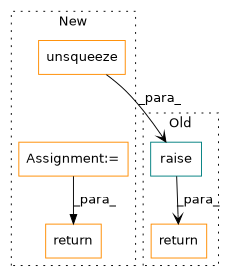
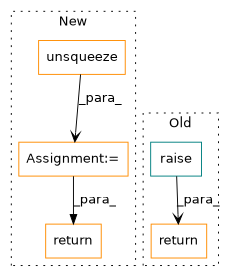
(129, 95) -> (78, 103)
